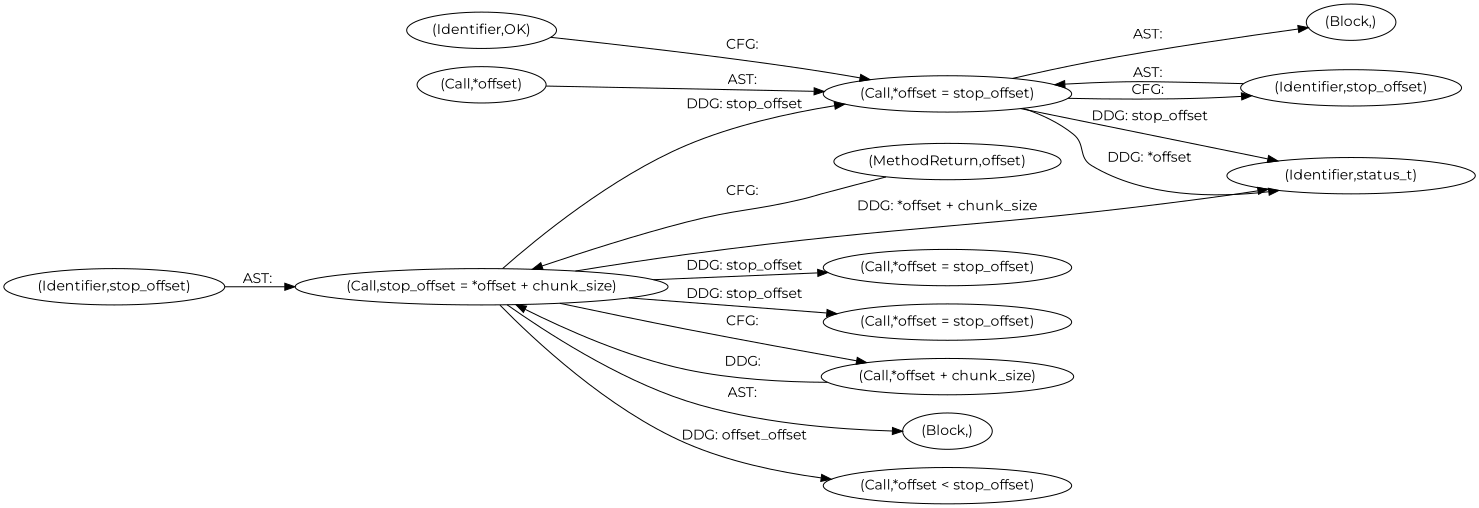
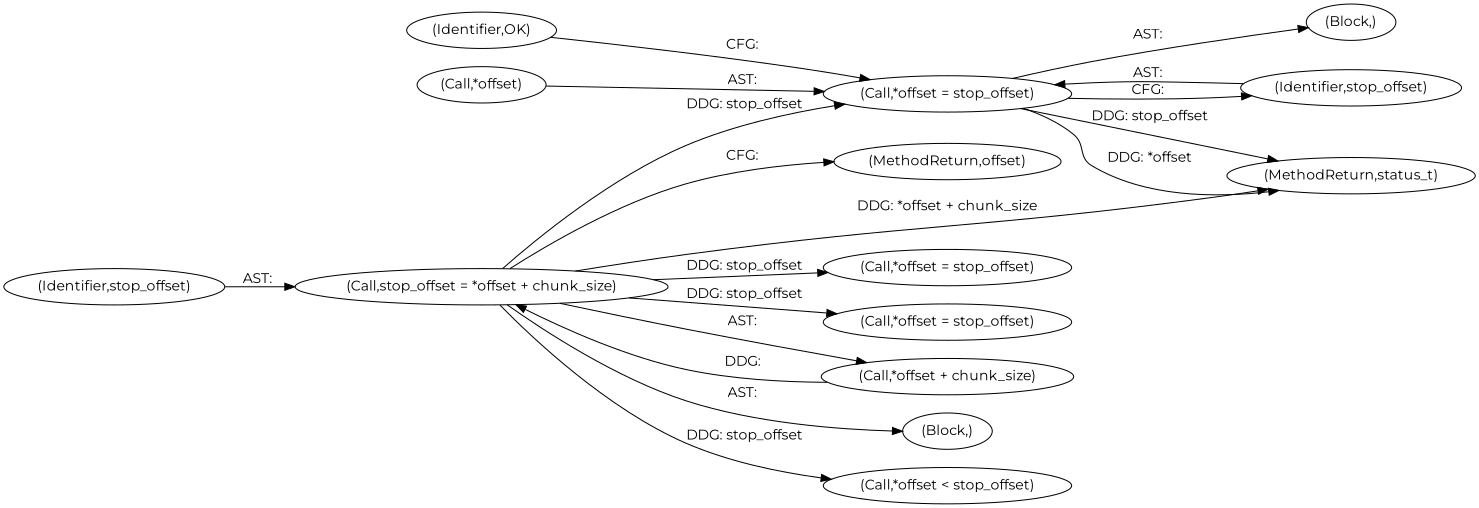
(1351, 176) -> (1351, 176)
(713, 216) -> (659, 193)
(745, 322) -> (745, 322)
(745, 436) -> (745, 436)
